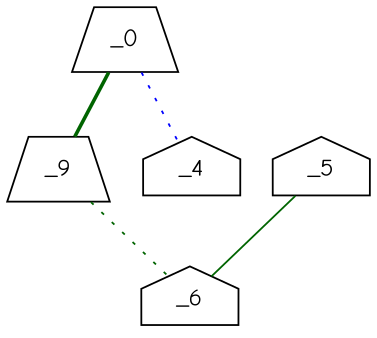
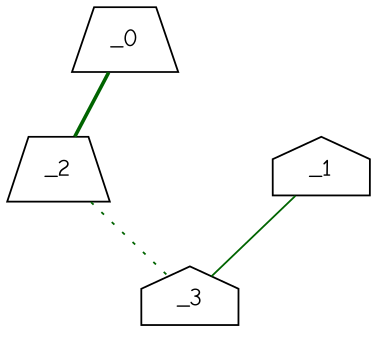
(58, 169) -> (58, 169)
(192, 169) -> none
(321, 169) -> (321, 169)
(190, 299) -> (190, 299)
